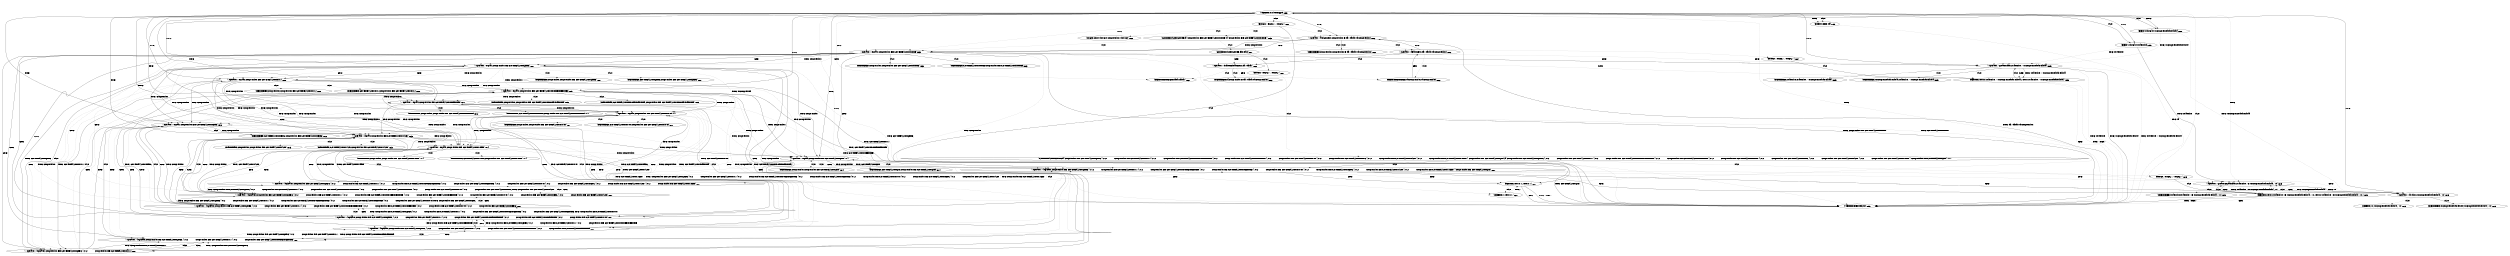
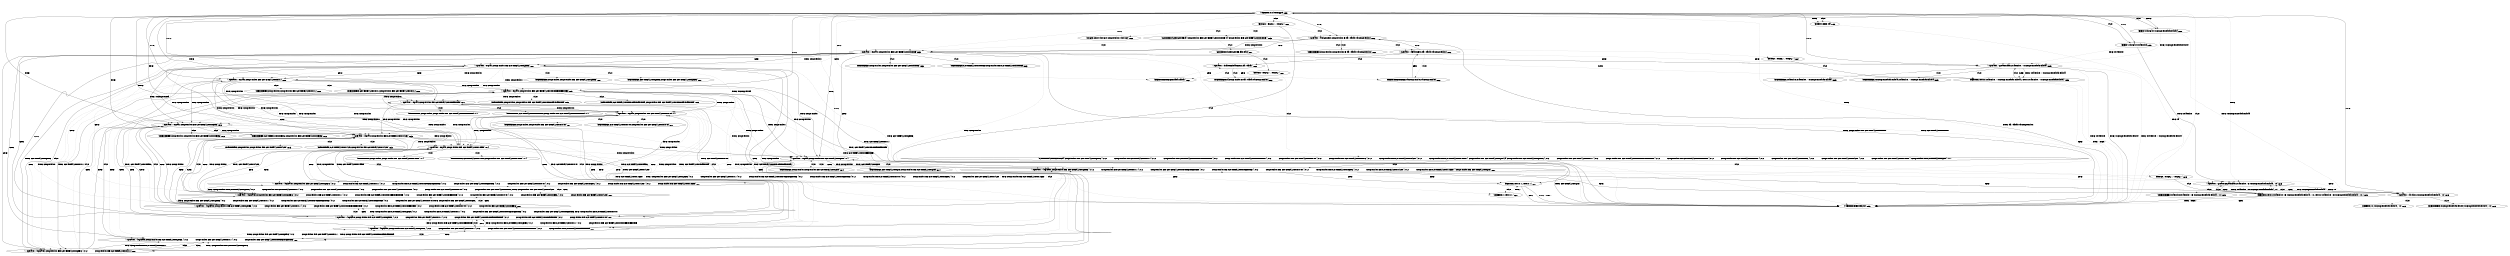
(1234, 58) -> (1198, 73)
(159, 97) -> (159, 97)
(476, 113) -> (476, 113)
none -> (192, 136)
